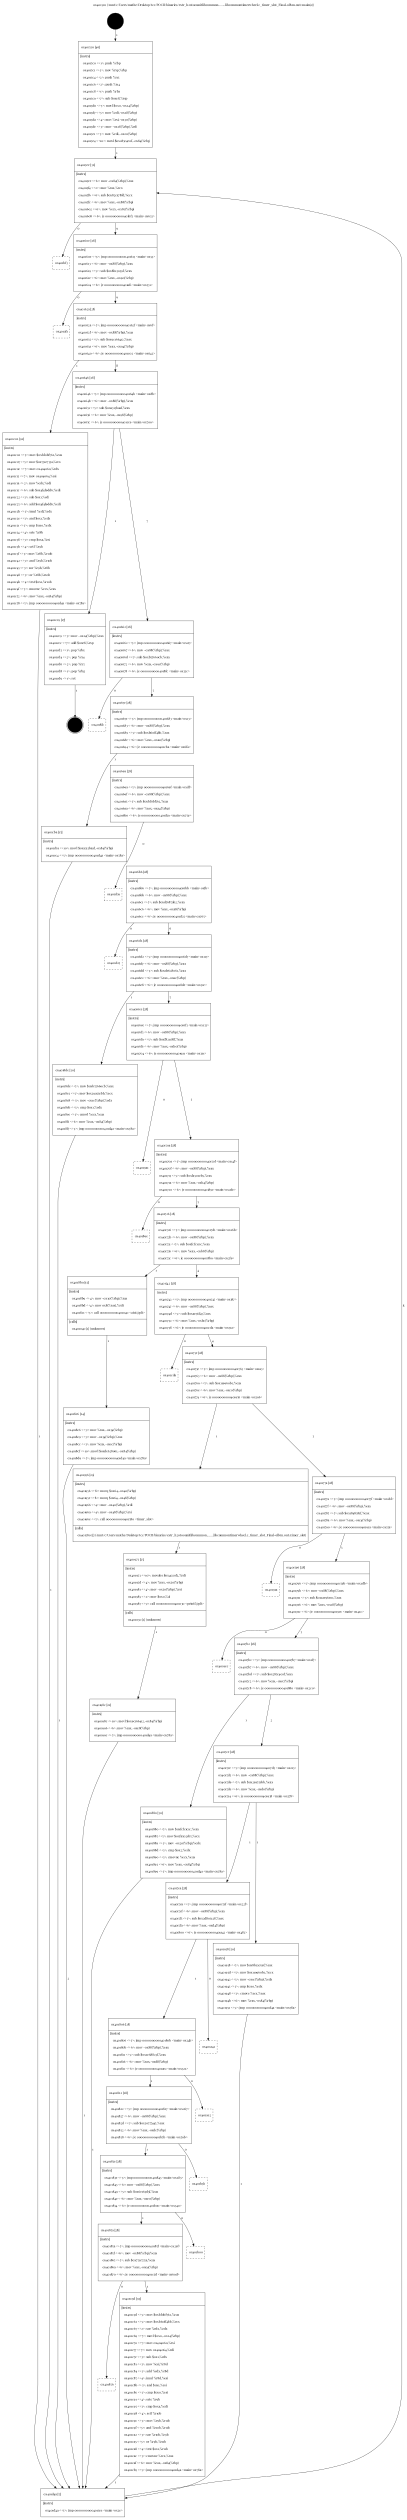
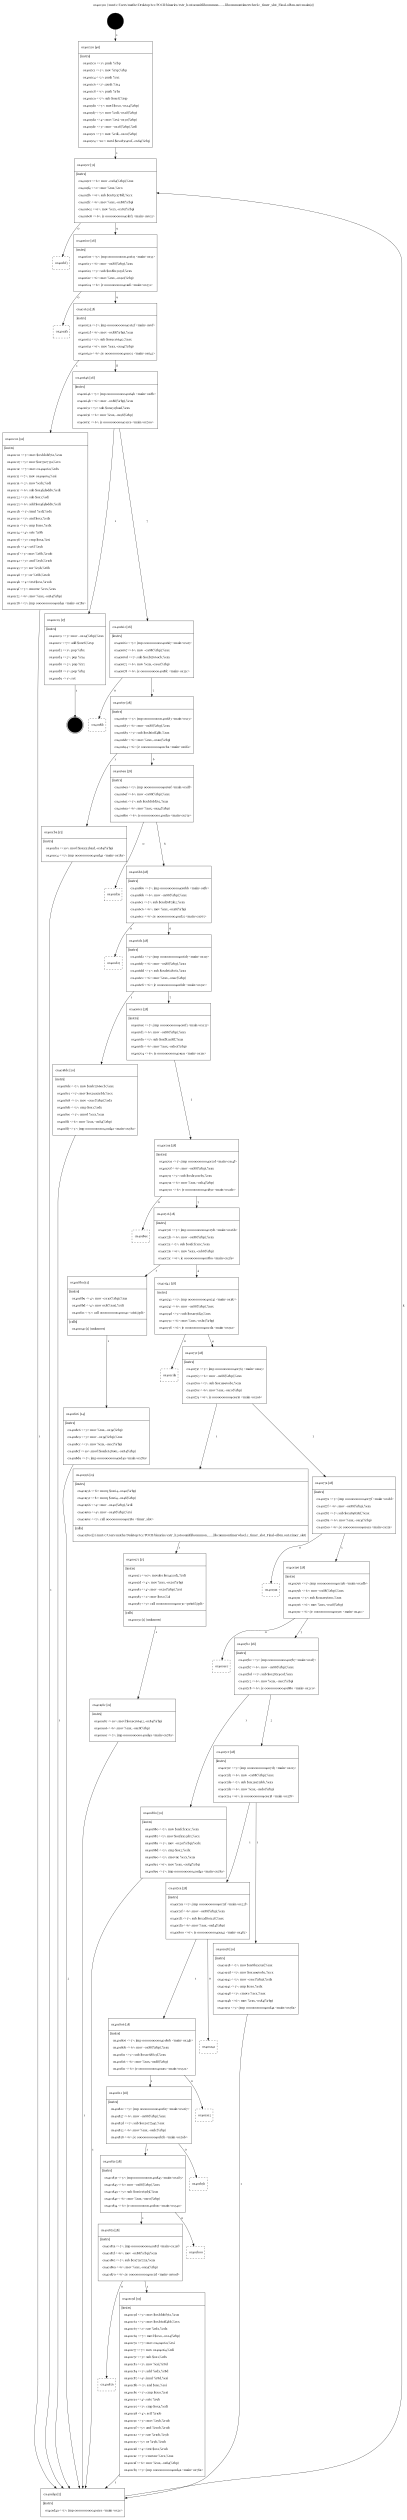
none -> (152, 758)
none -> (160, 843)
(142, 1168) -> none
